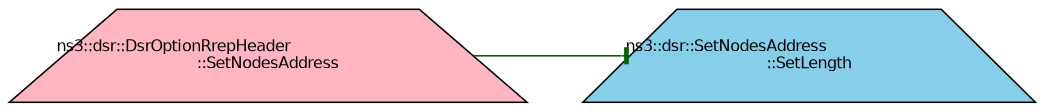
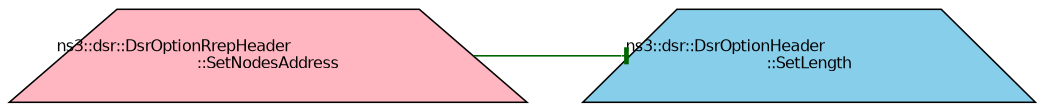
(809, 56) -> (809, 56)
